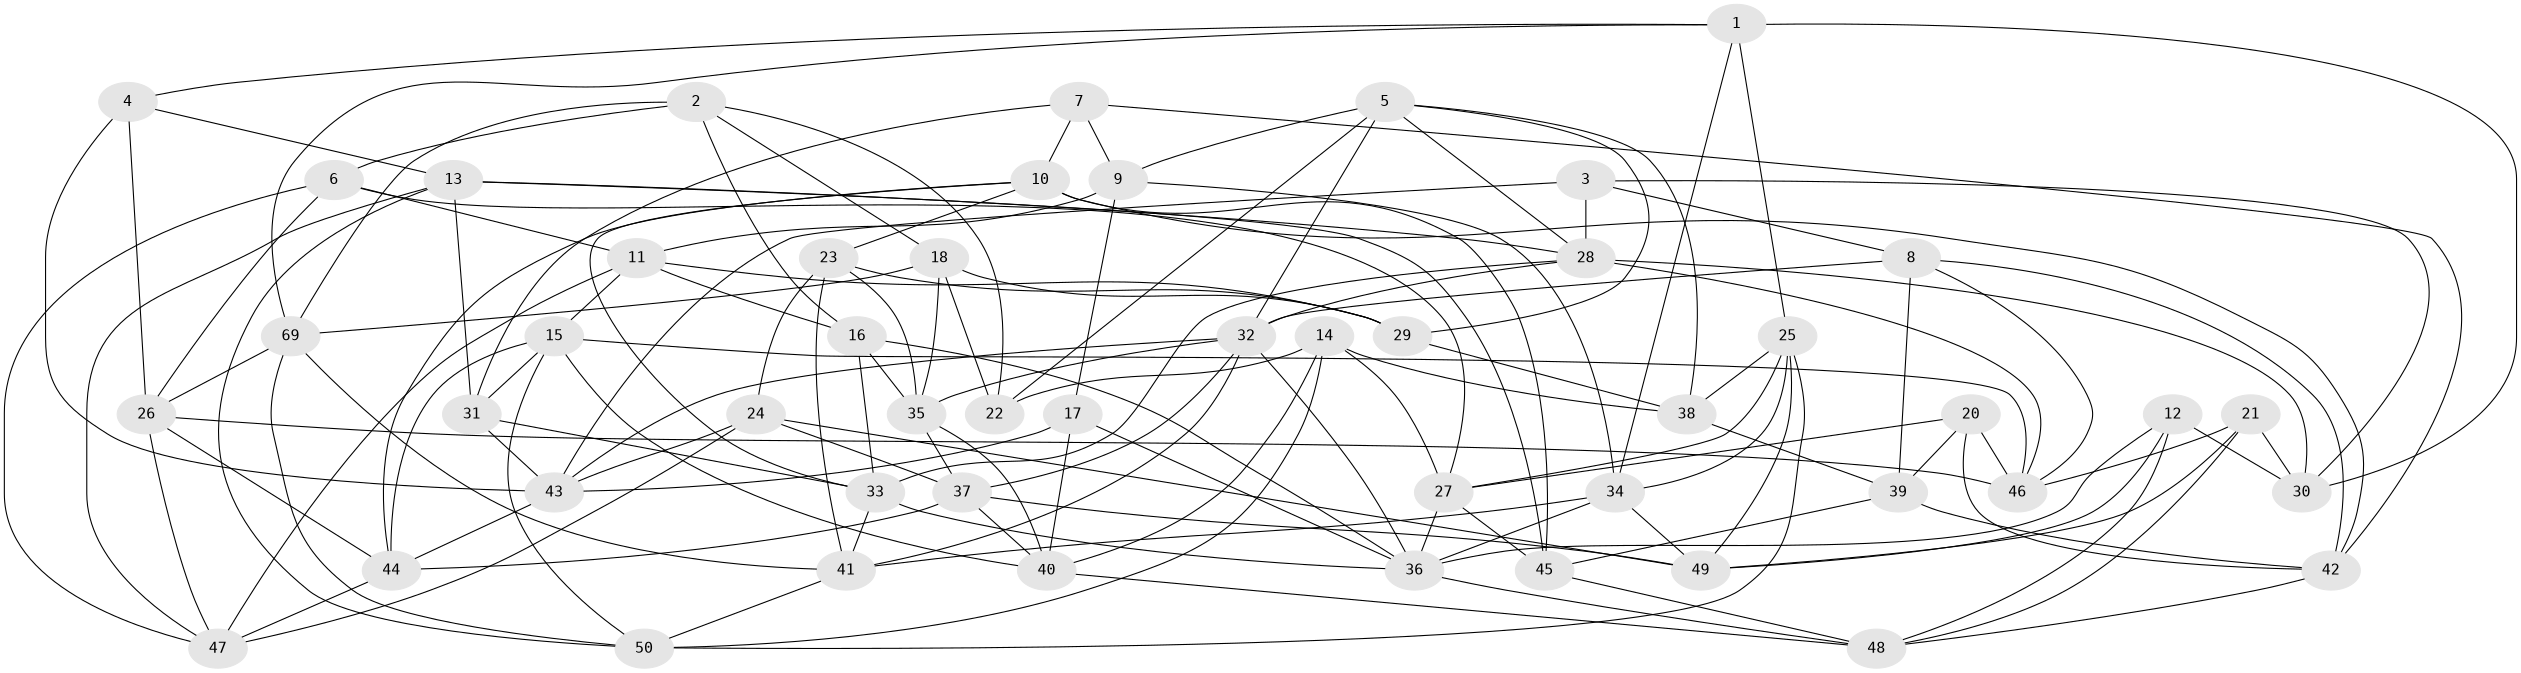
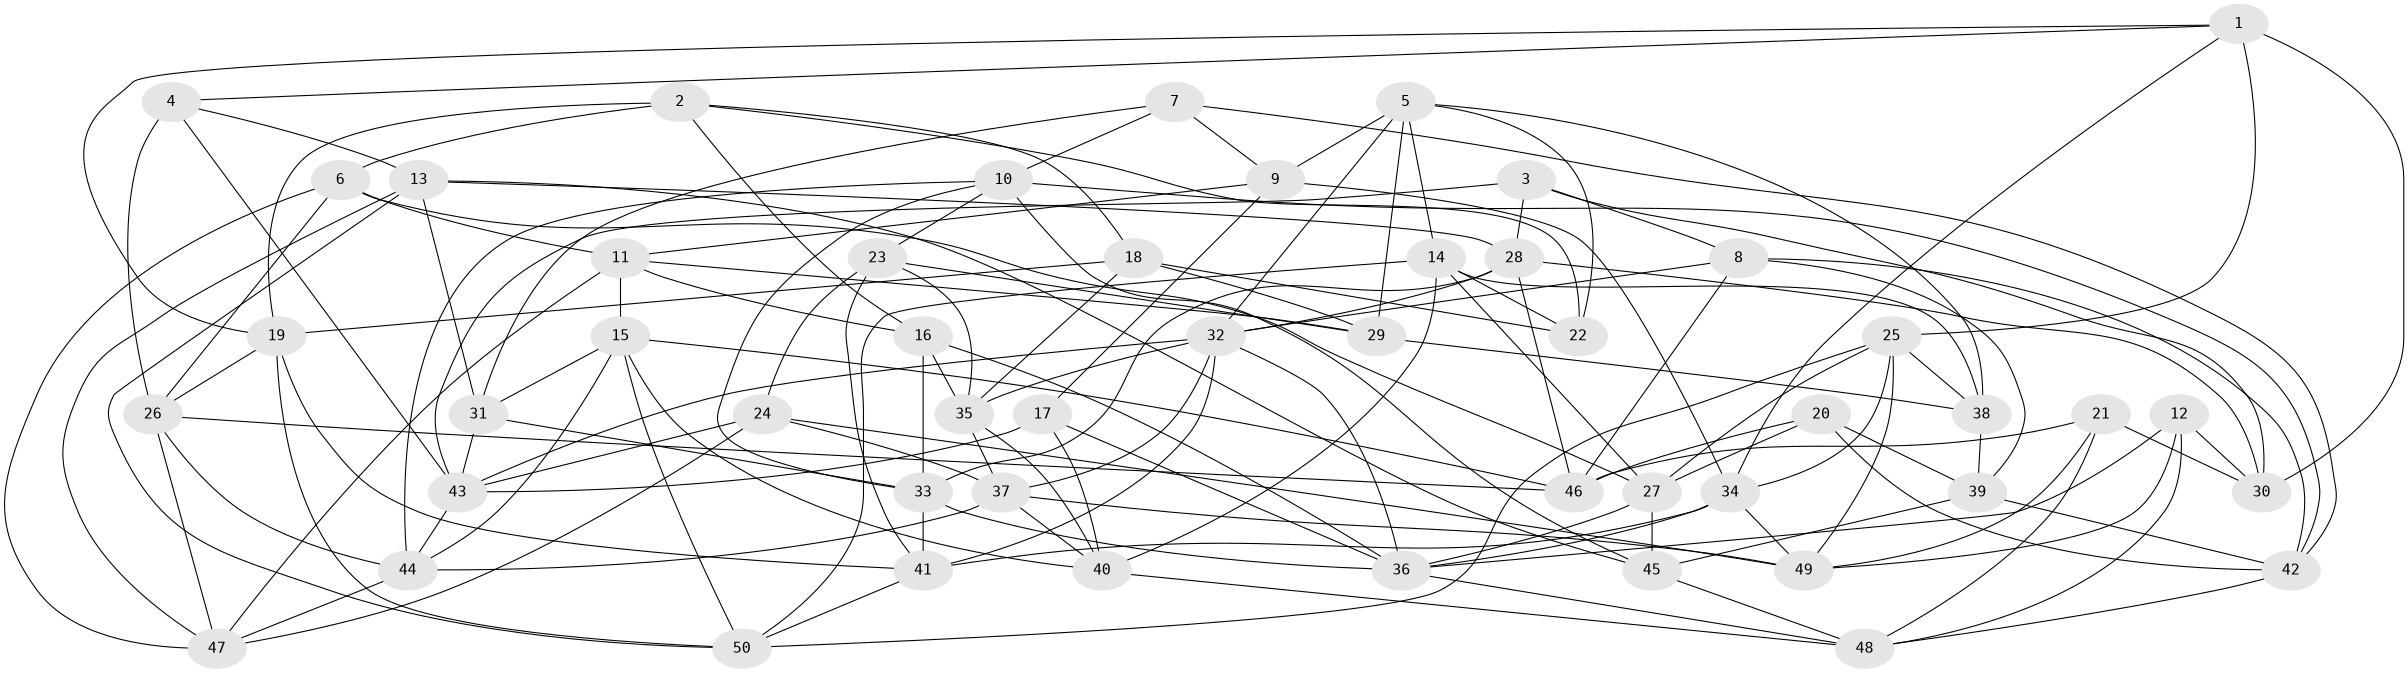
(1481, 177) -> (1421, 180)
(291, 336) -> (277, 336)
